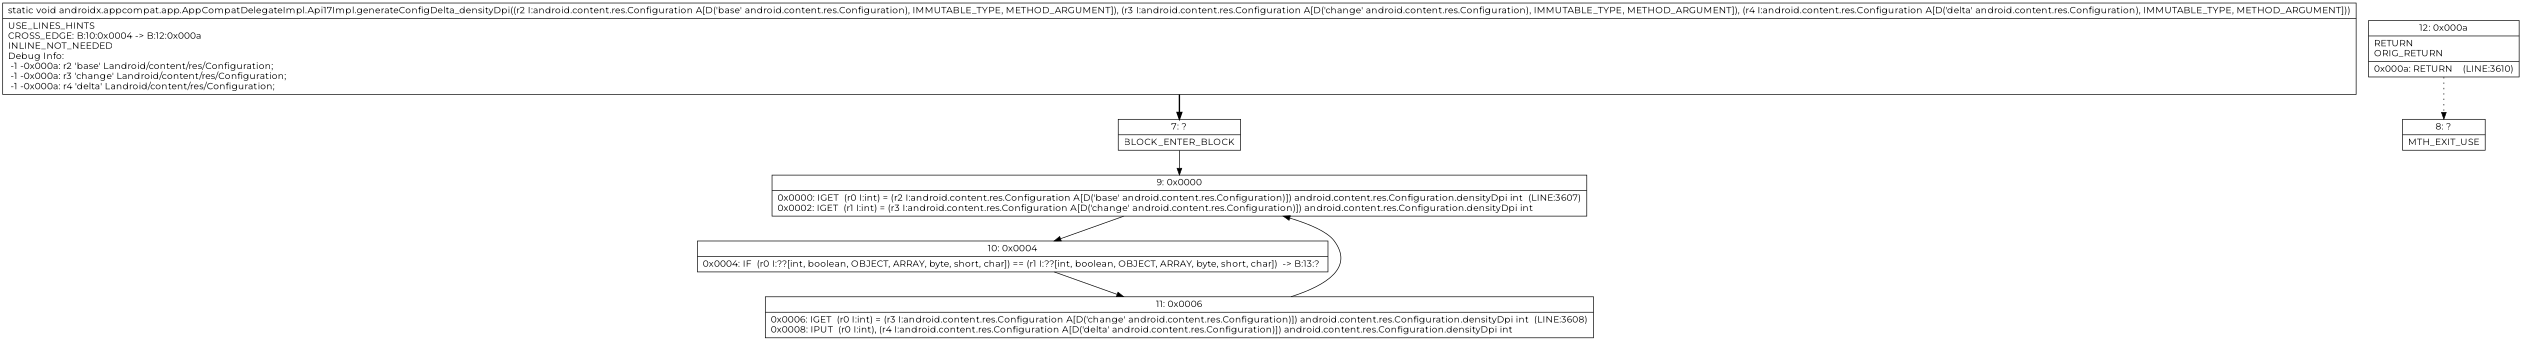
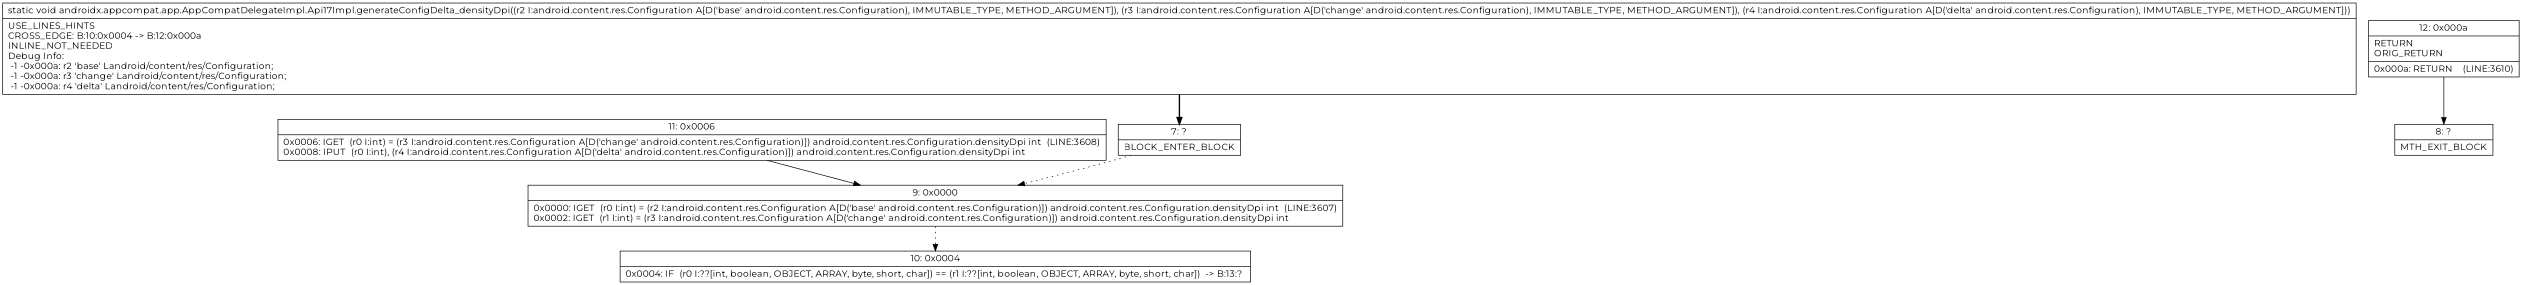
(2444, 95) -> (2444, 97)
(2444, 142) -> (2444, 147)
(1179, 159) -> (1078, 170)
(1092, 227) -> (935, 235)
(1086, 283) -> none
